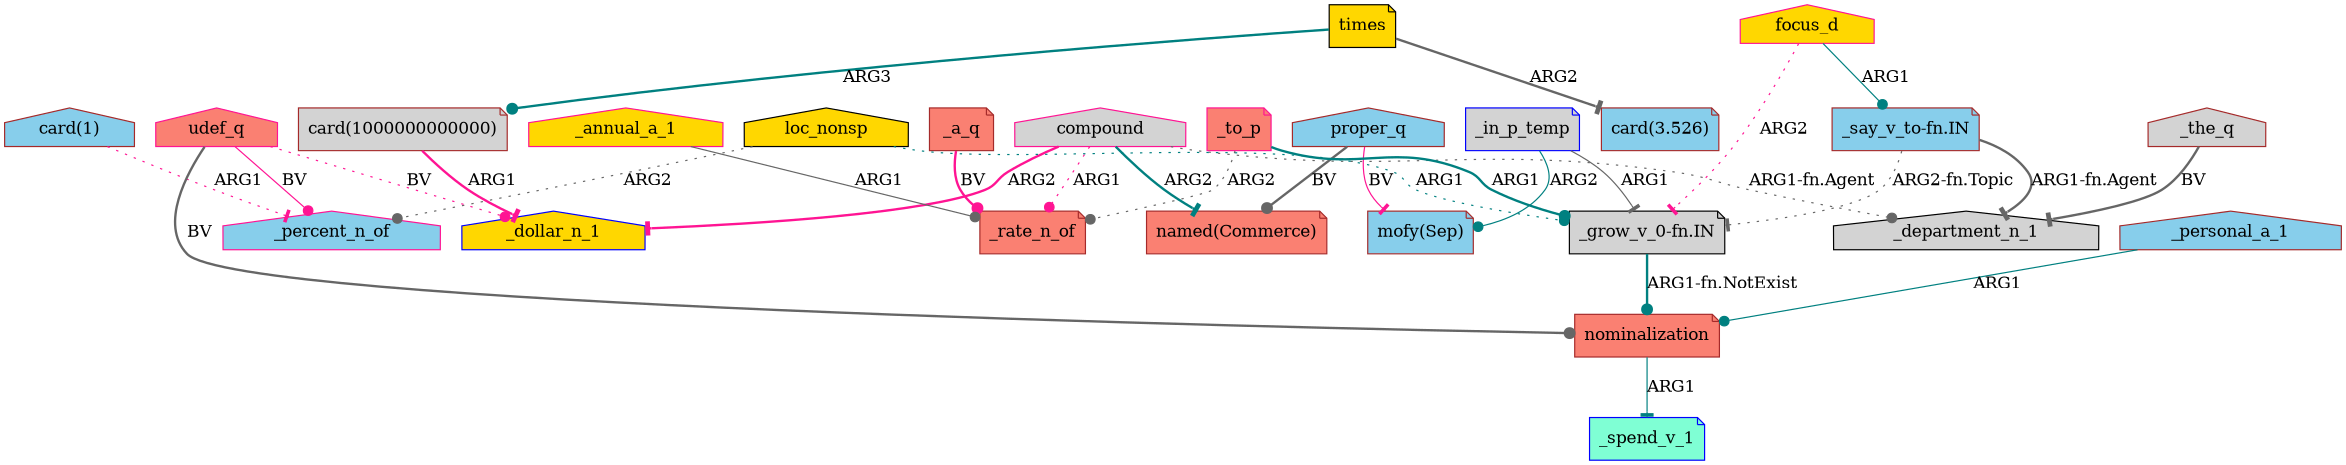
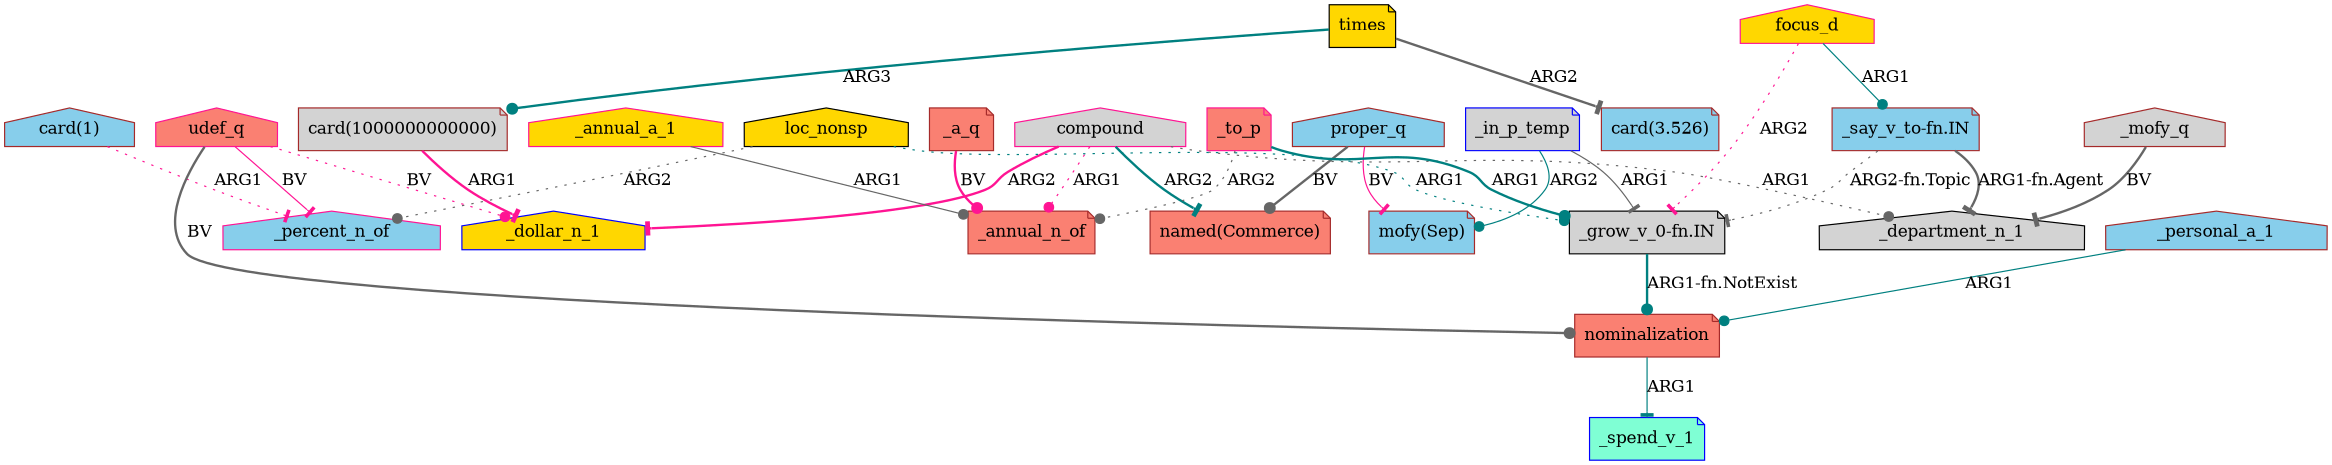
(2207, 129) -> (2155, 129)
(270, 177) -> (271, 178)
(1812, 181) -> (1786, 181)
(1033, 232) -> (1031, 232)
